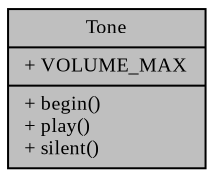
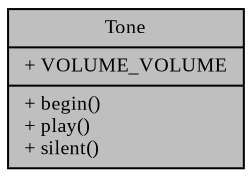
(107, 65) -> (126, 65)
